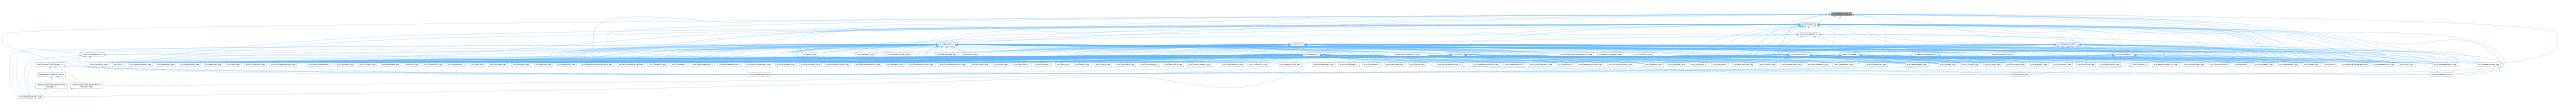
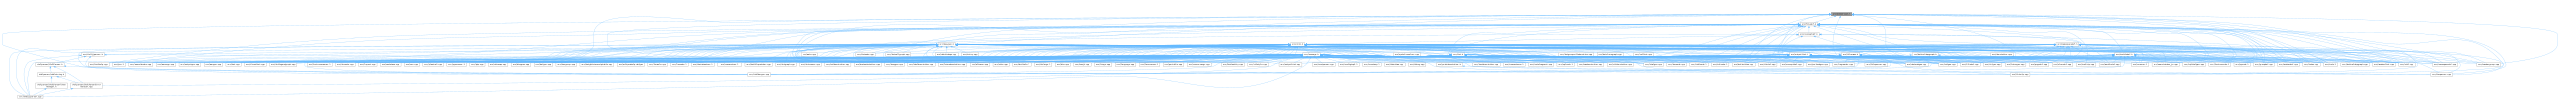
(2097, 50) -> (2032, 57)
(730, 65) -> (730, 65)
(2080, 71) -> (2406, 68)
